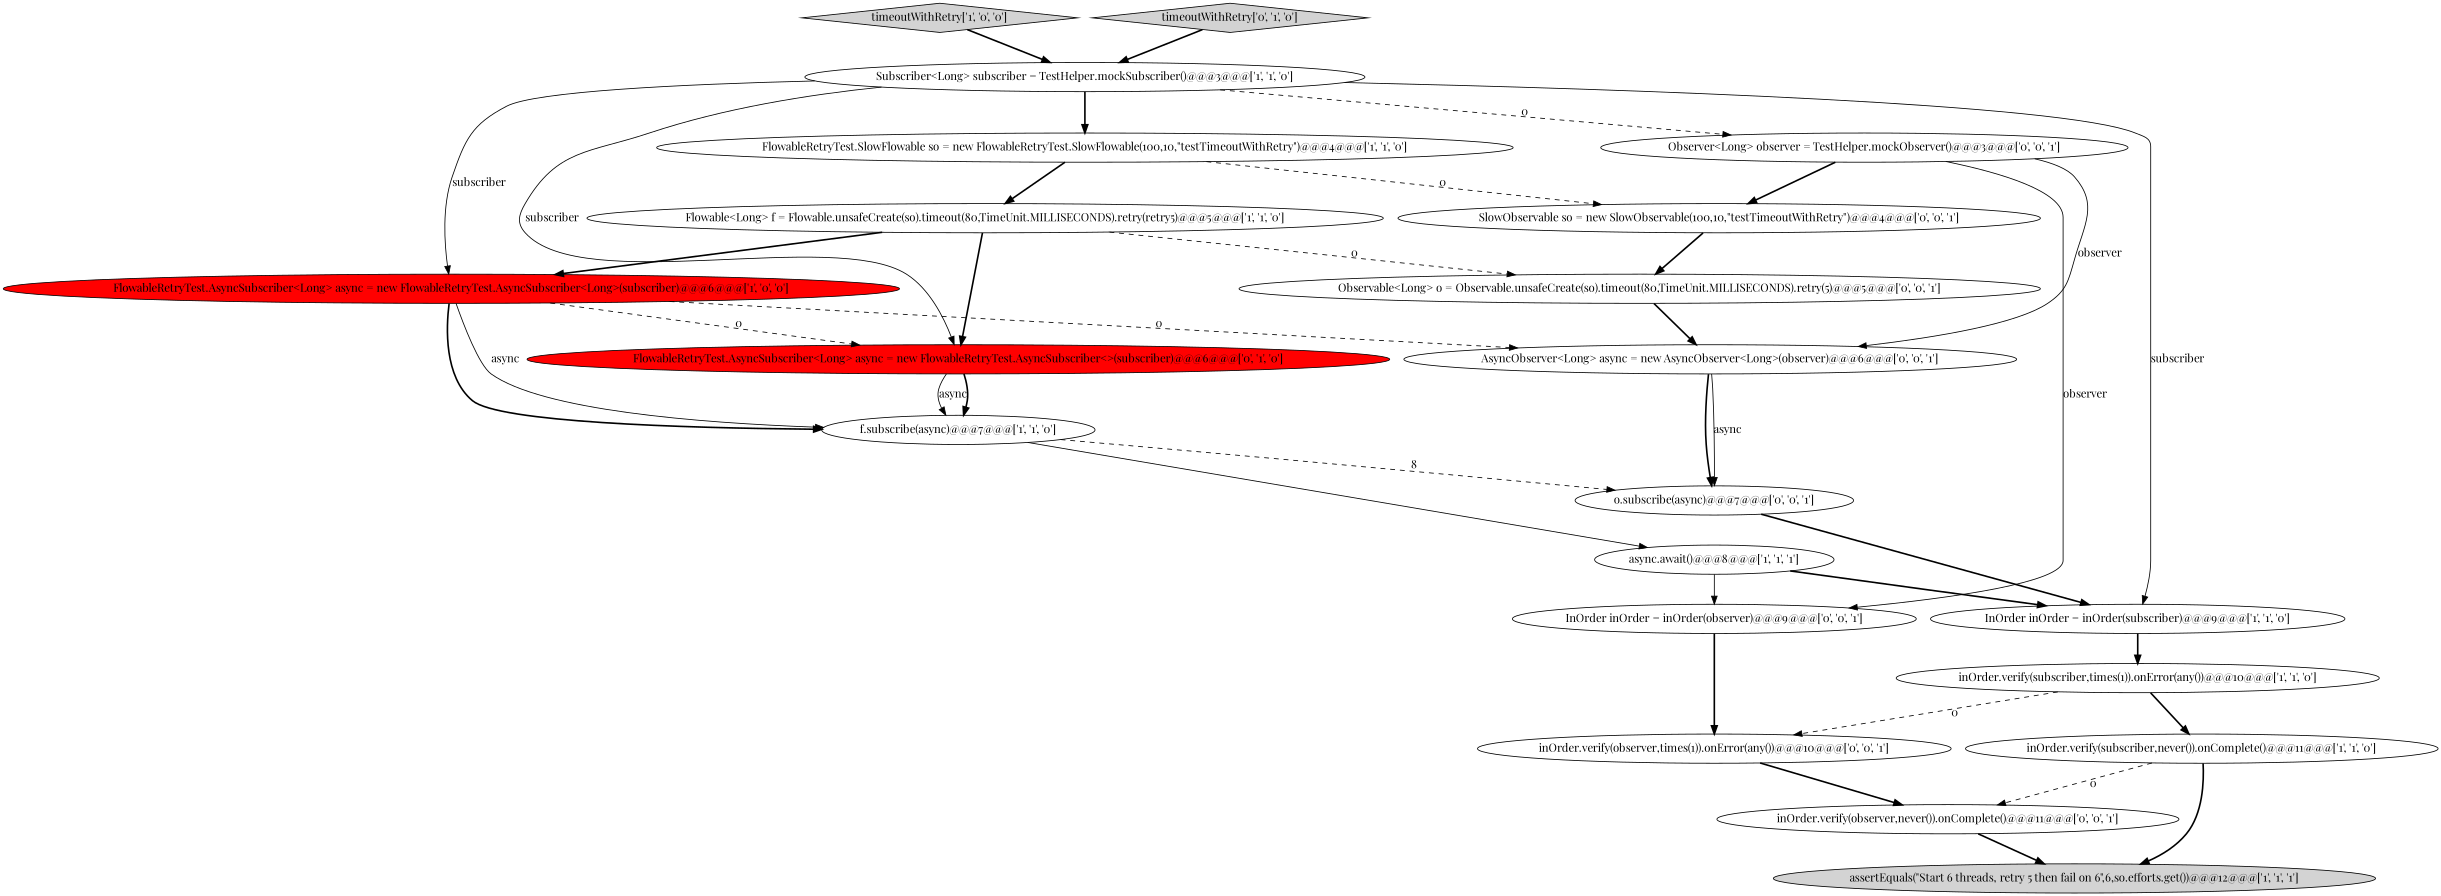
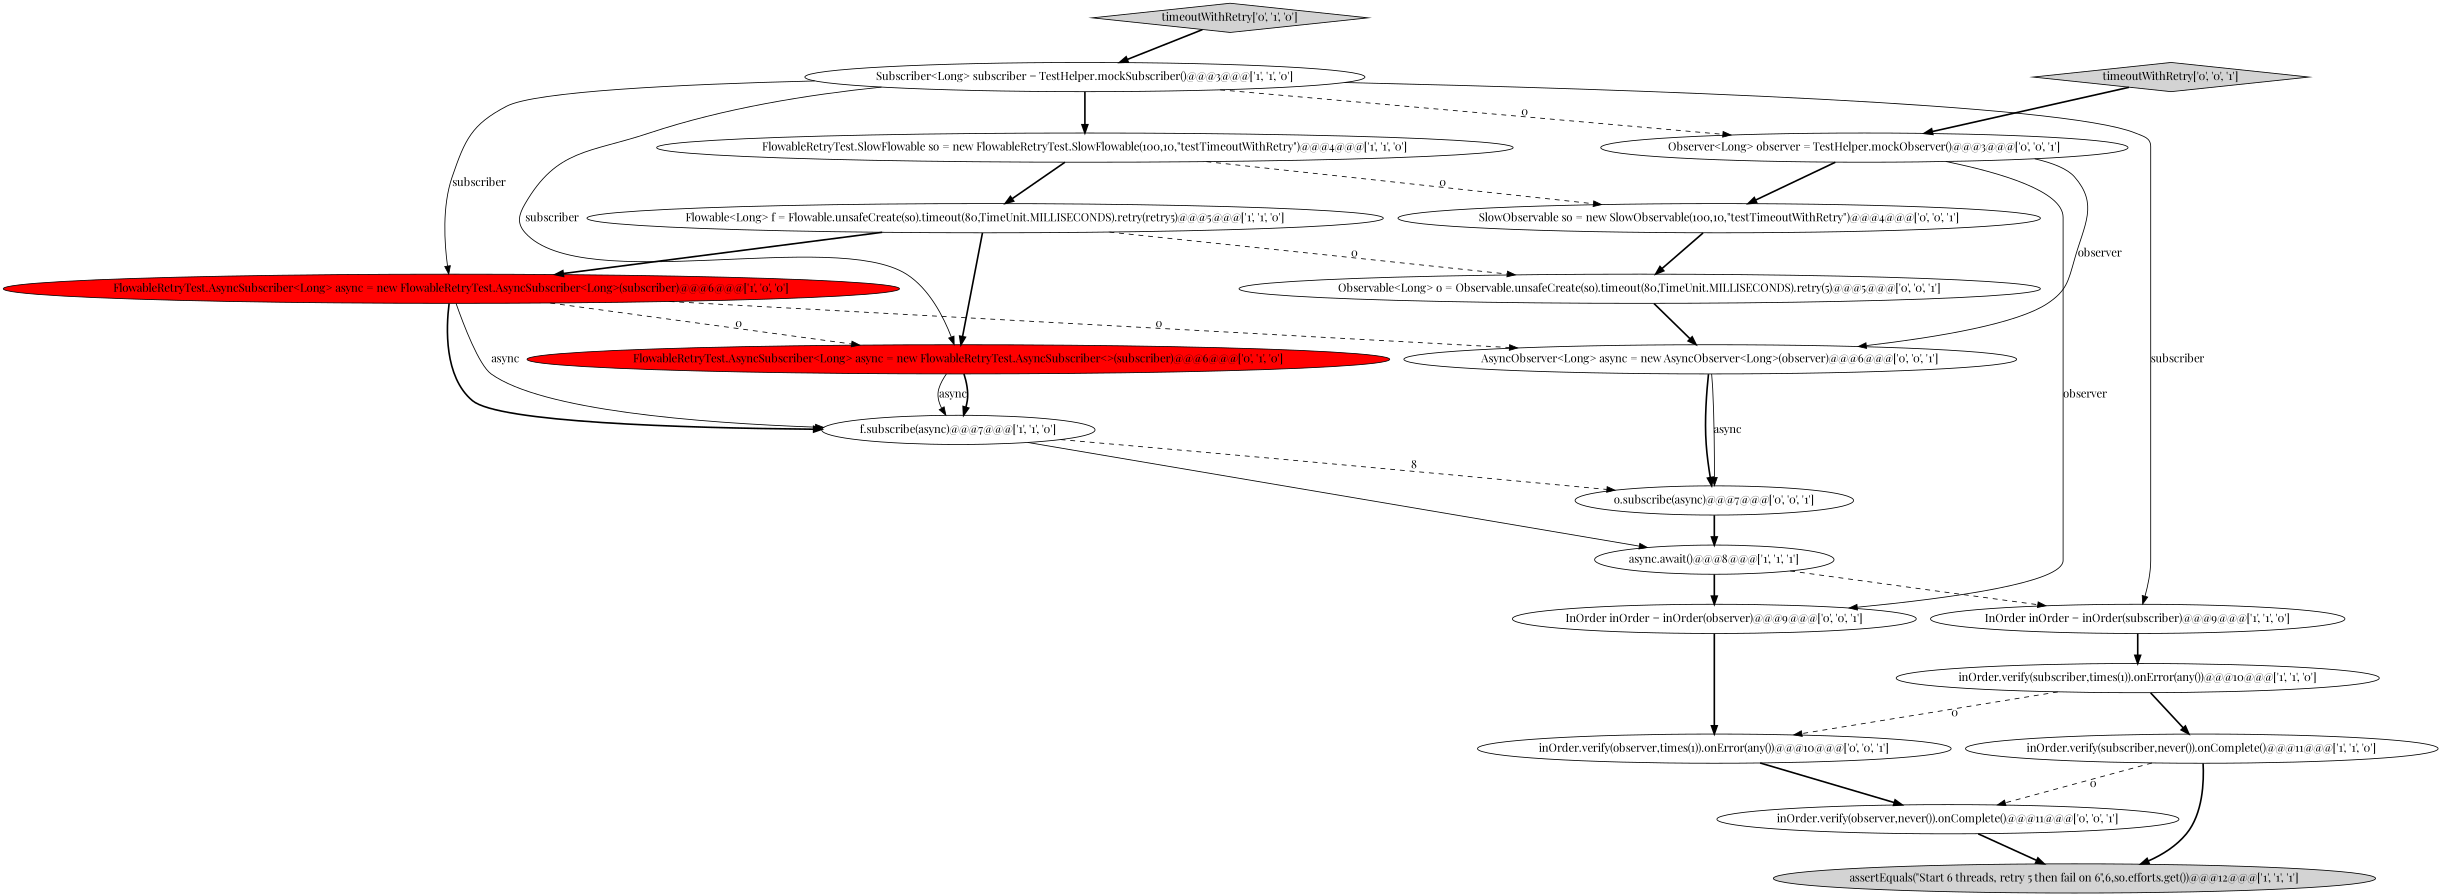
(940, 18) -> none
none -> (2171, 77)
(1921, 558) -> (1714, 526)
(1714, 585) -> (1714, 585)
(1914, 588) -> (1914, 588)
